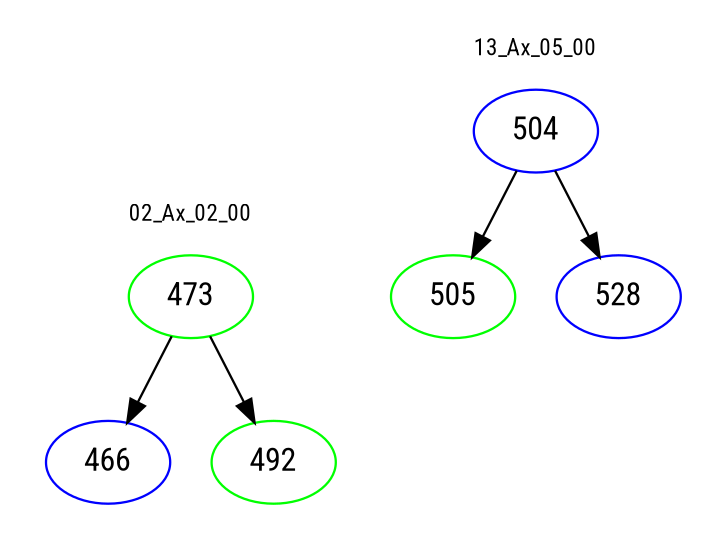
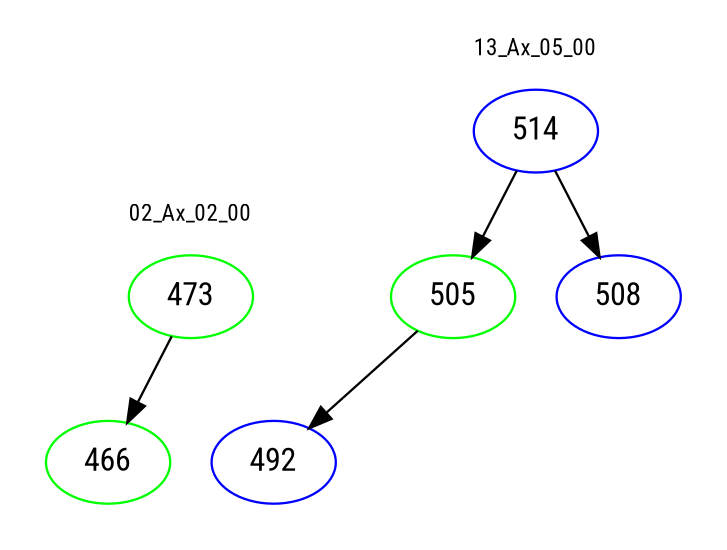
(536, 131) -> (536, 131)
(619, 297) -> (619, 297)
(227, 369) -> (372, 372)
(108, 462) -> (108, 462)
(274, 462) -> (274, 462)
